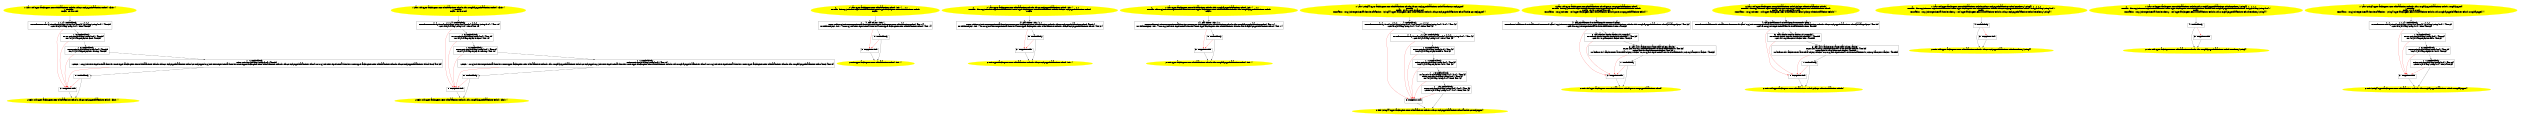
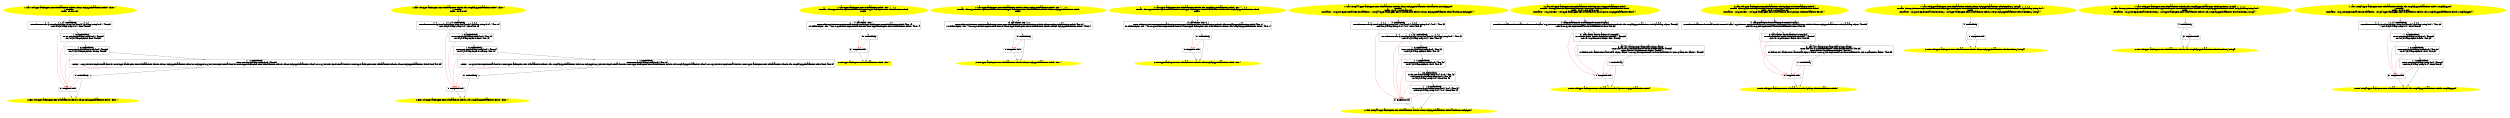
(876, 64) -> (864, 64)
